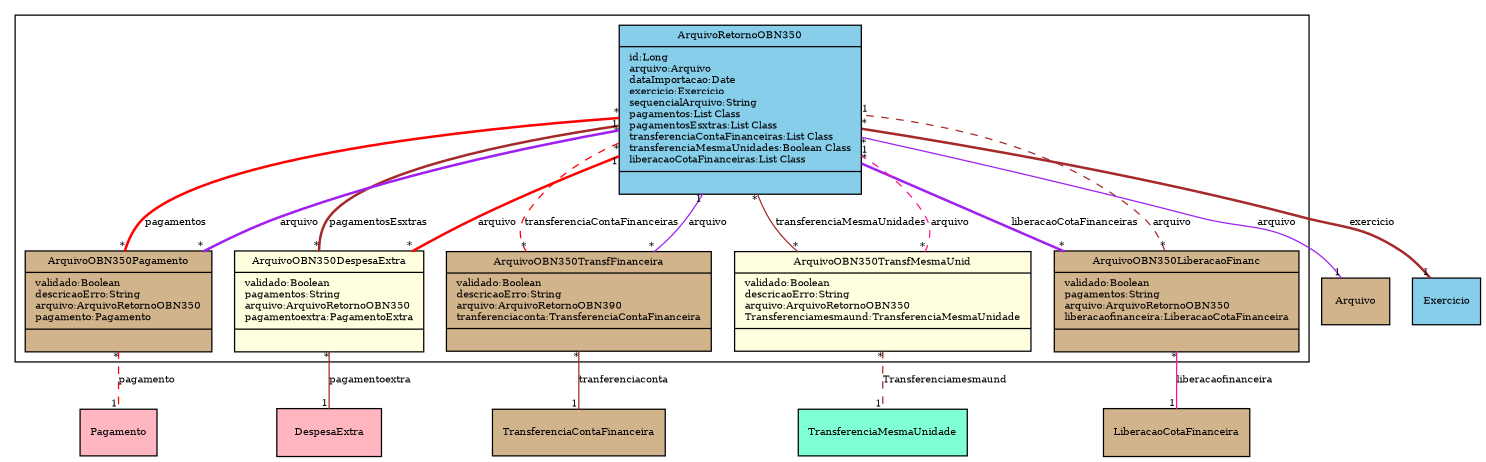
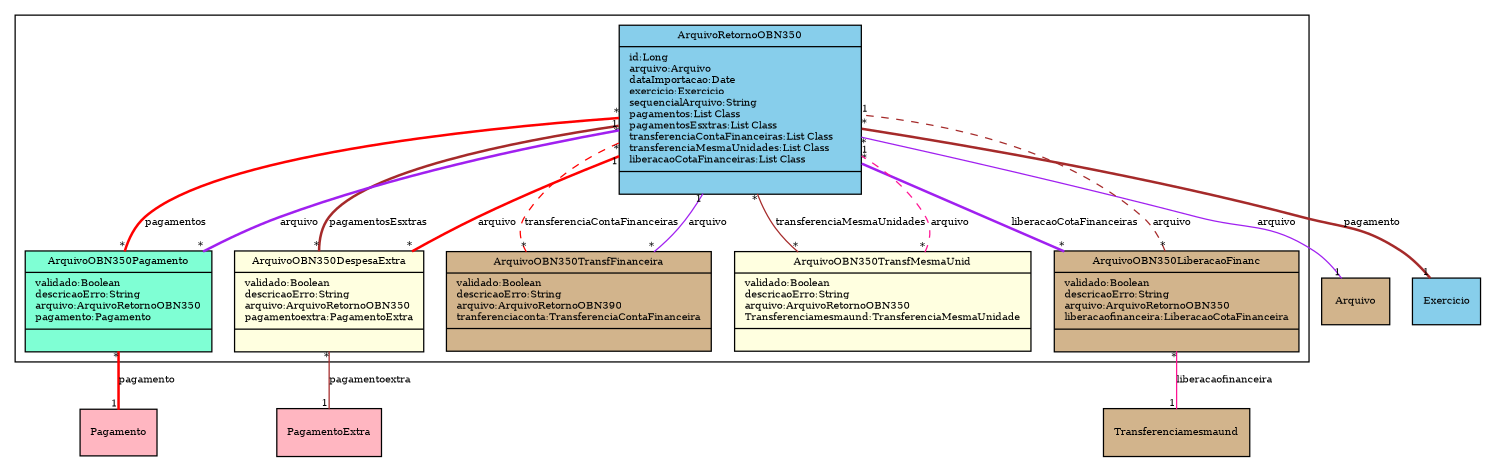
(740, 148) -> (730, 148)
(1372, 223) -> (1372, 223)
(293, 294) -> (298, 294)
(1112, 294) -> (1117, 294)
(119, 301) -> (119, 301)
(119, 381) -> (119, 381)
(329, 433) -> (329, 433)
(579, 433) -> none
(883, 433) -> none
(1177, 433) -> (1177, 433)
